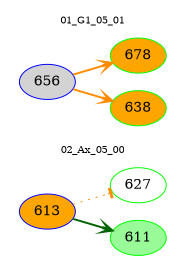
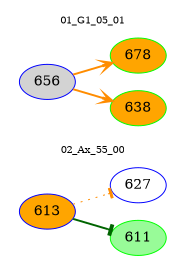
(93, 151) -> (93, 151)
(138, 185) -> (138, 185)
(88, 223) -> (91, 224)
